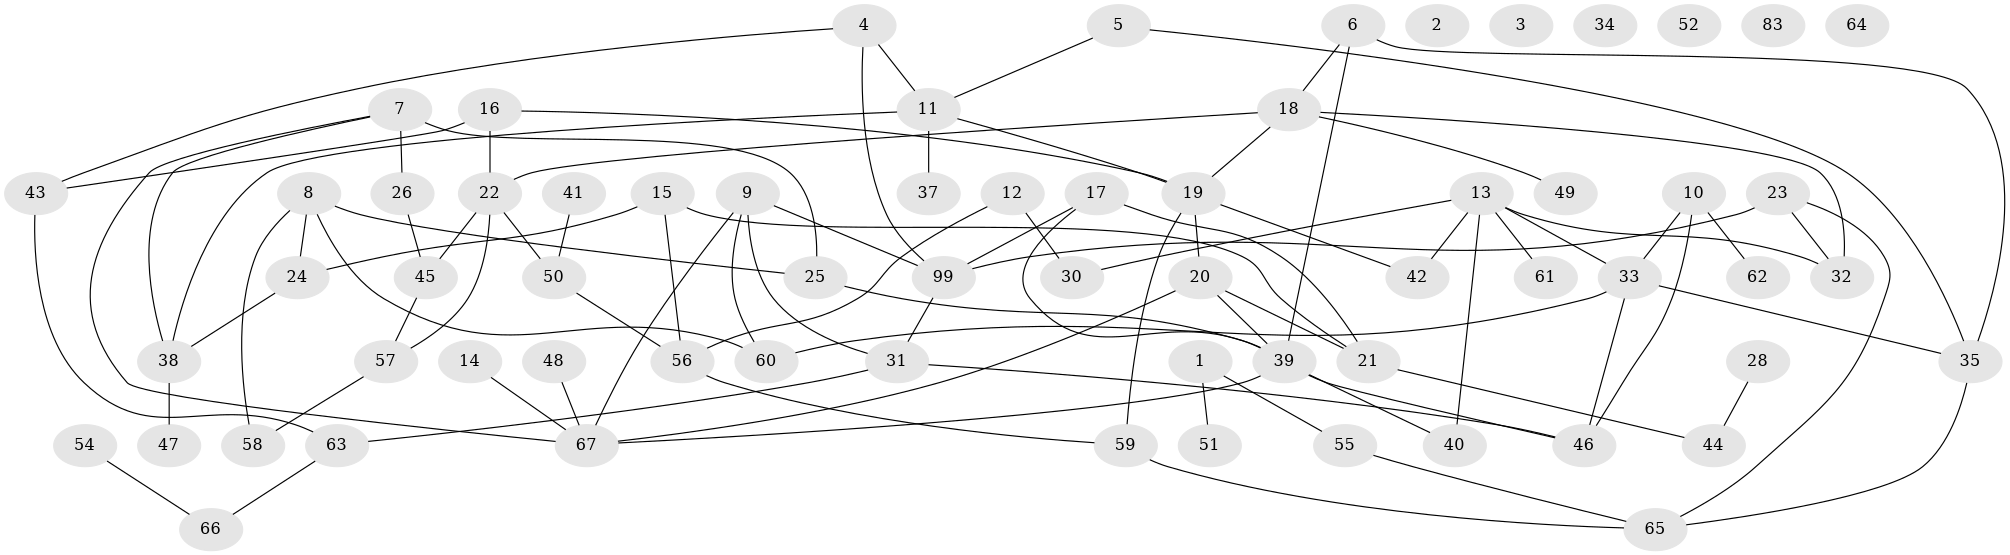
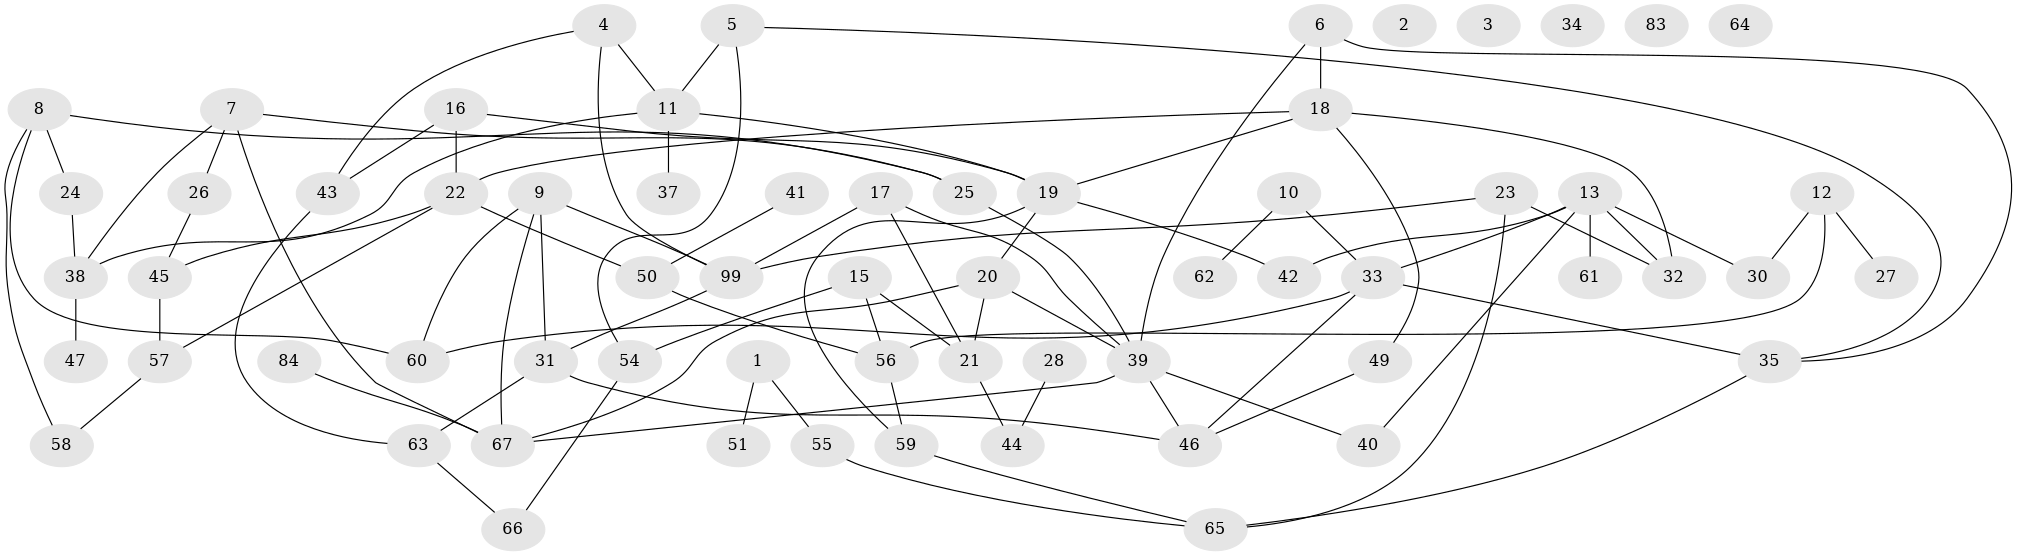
(1689, 26) -> none
none -> (698, 226)
(467, 243) -> (757, 313)
none -> (1887, 278)
(1659, 327) -> (1285, 404)
(470, 362) -> (289, 362)
(554, 362) -> none
